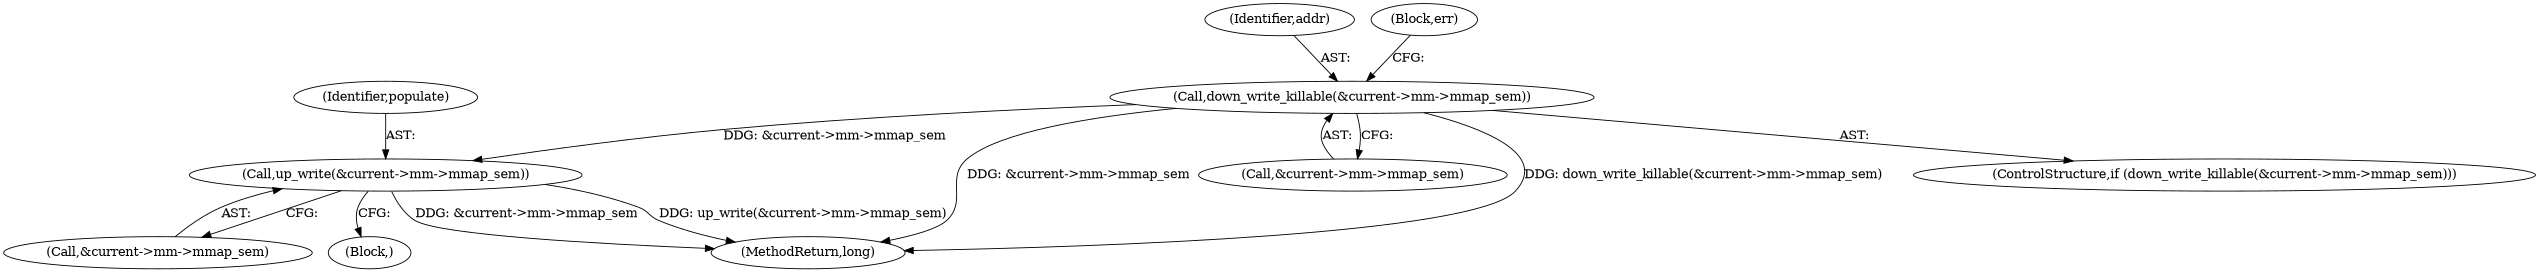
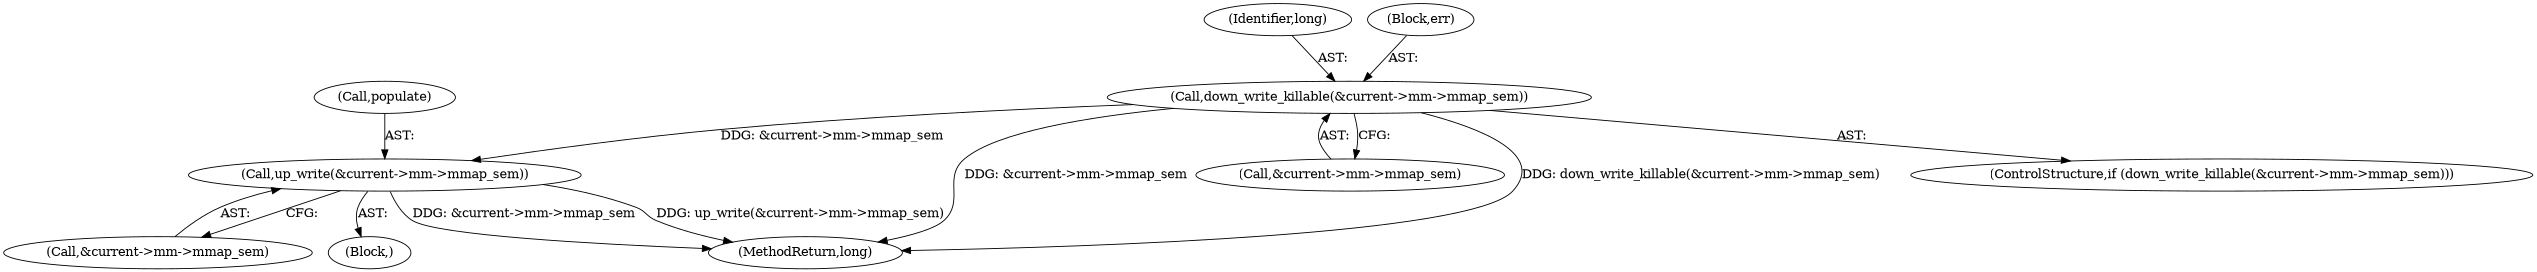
(1280, 20) -> (1278, 20)
(1410, 58) -> (1406, 58)
(386, 97) -> (385, 97)
(376, 214) -> (375, 214)
